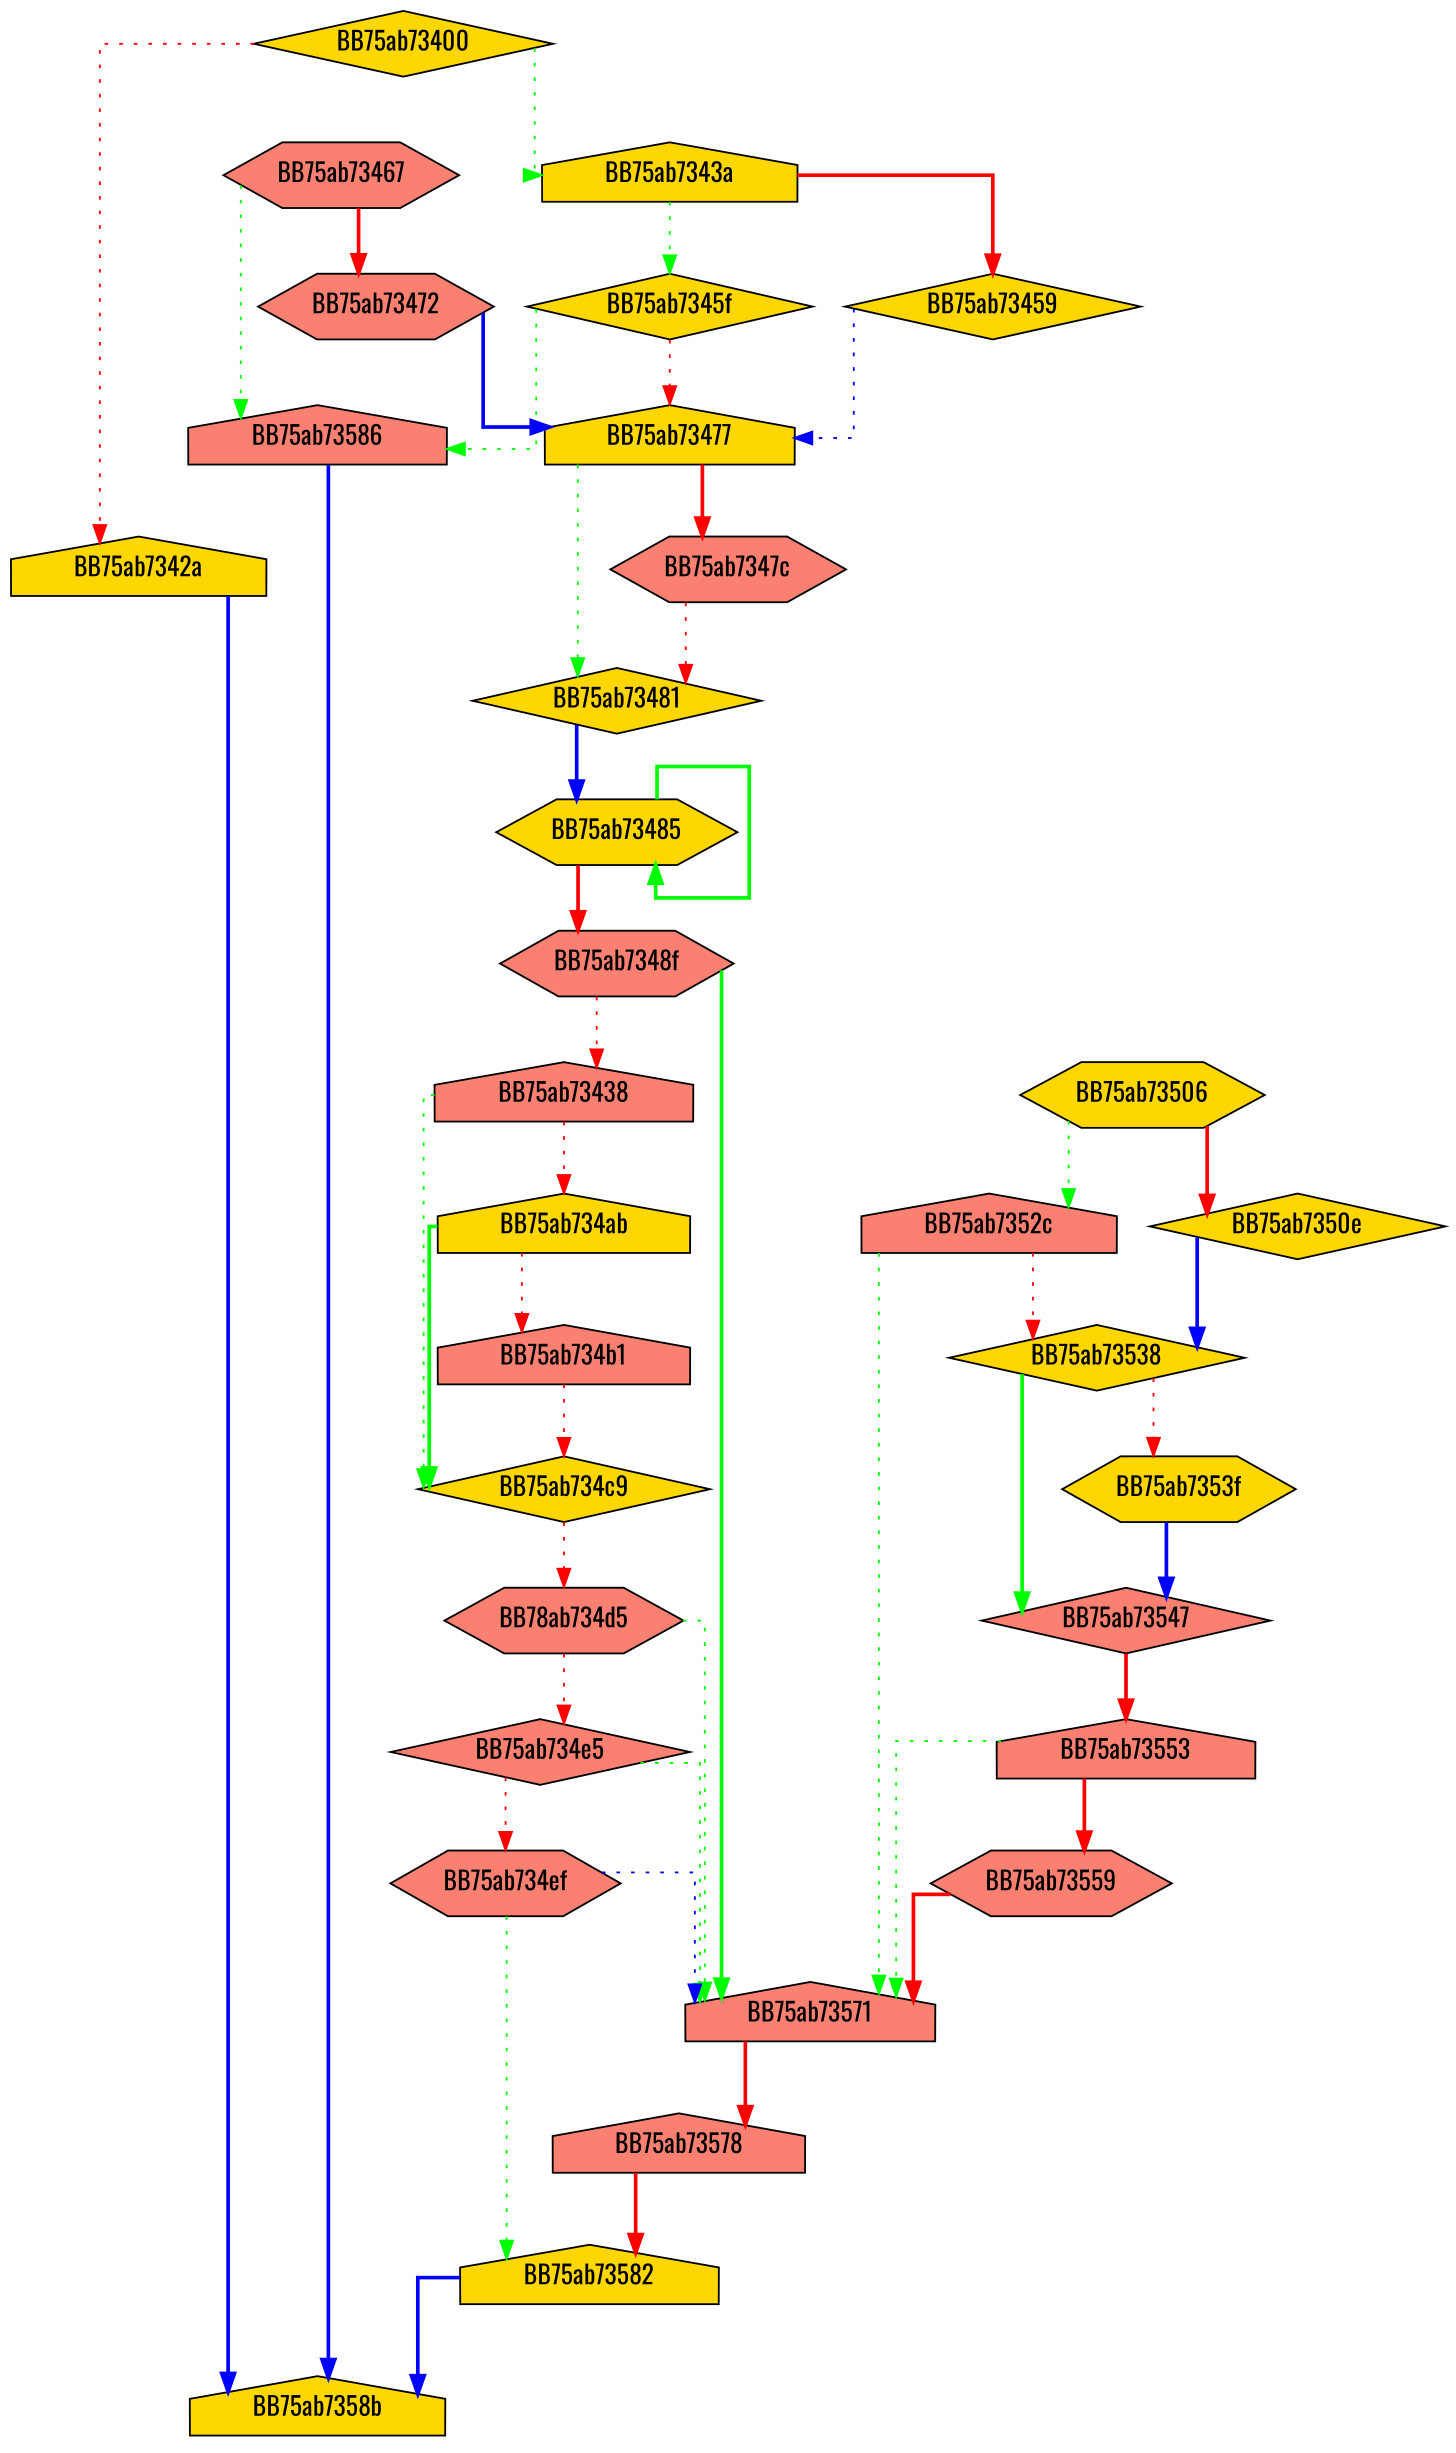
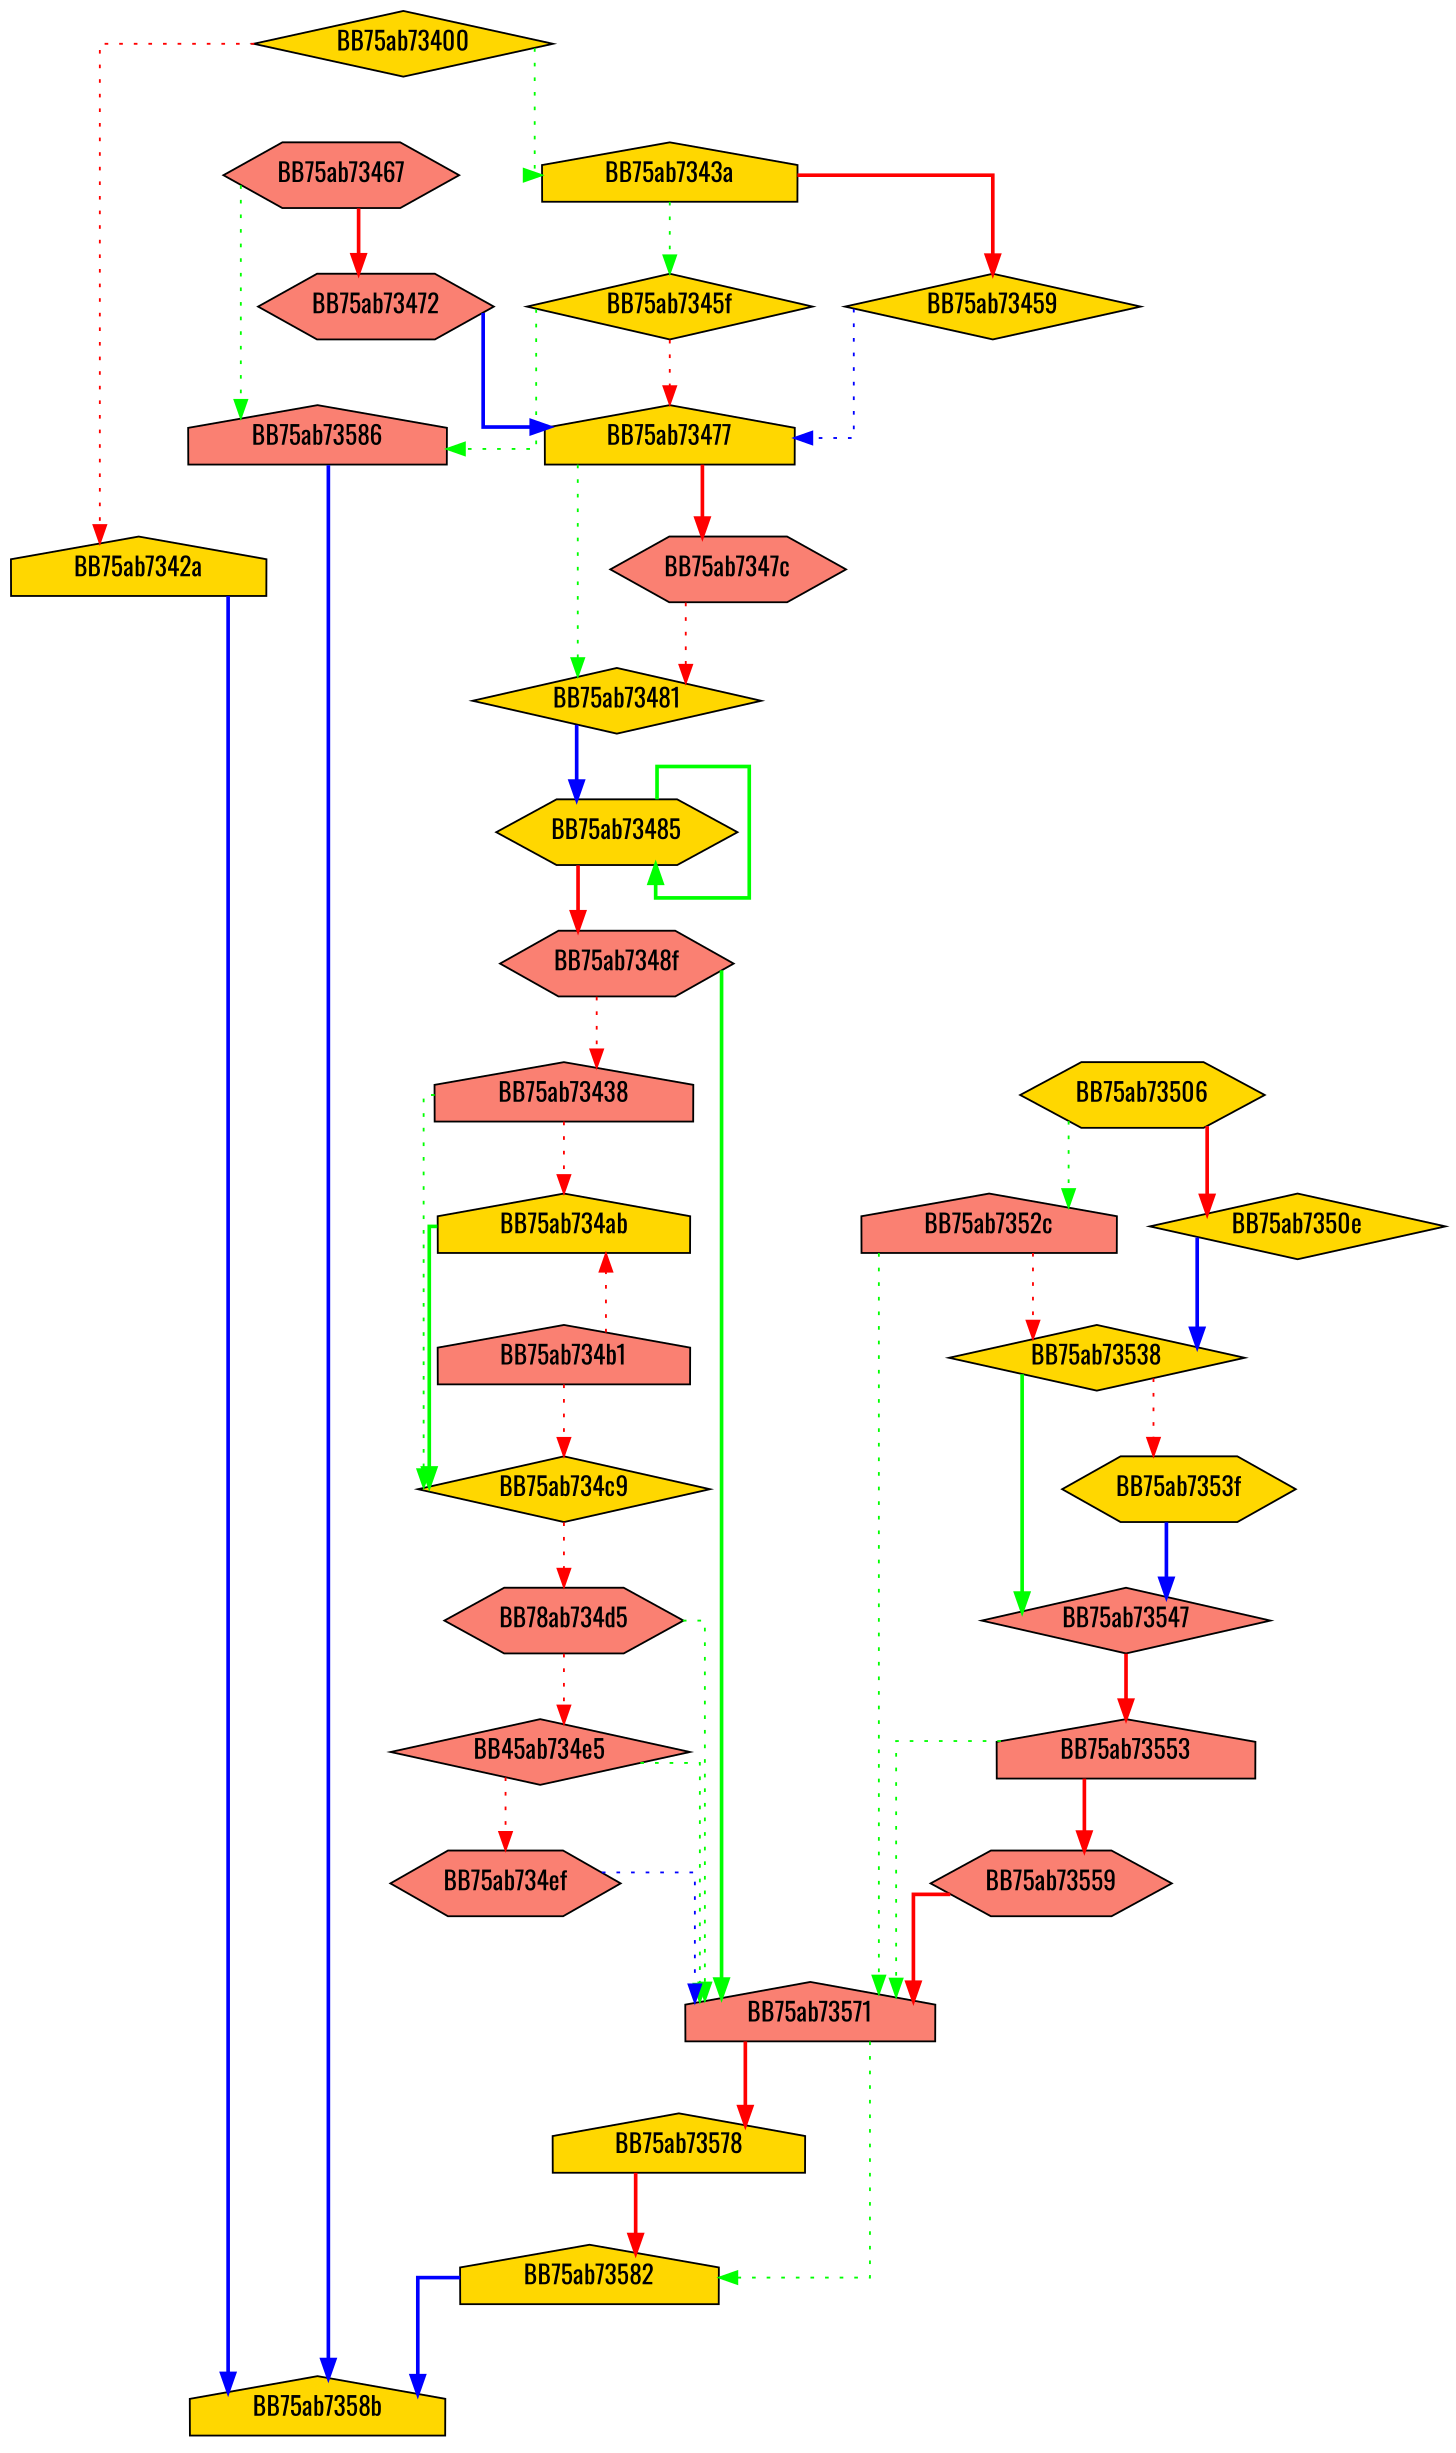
(522, 1283) -> (606, 1302)
(540, 1752) -> (540, 1752)
(507, 2078) -> (870, 2226)
(679, 2146) -> (679, 2146)
